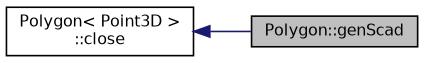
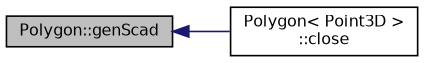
(231, 31) -> (209, 31)
